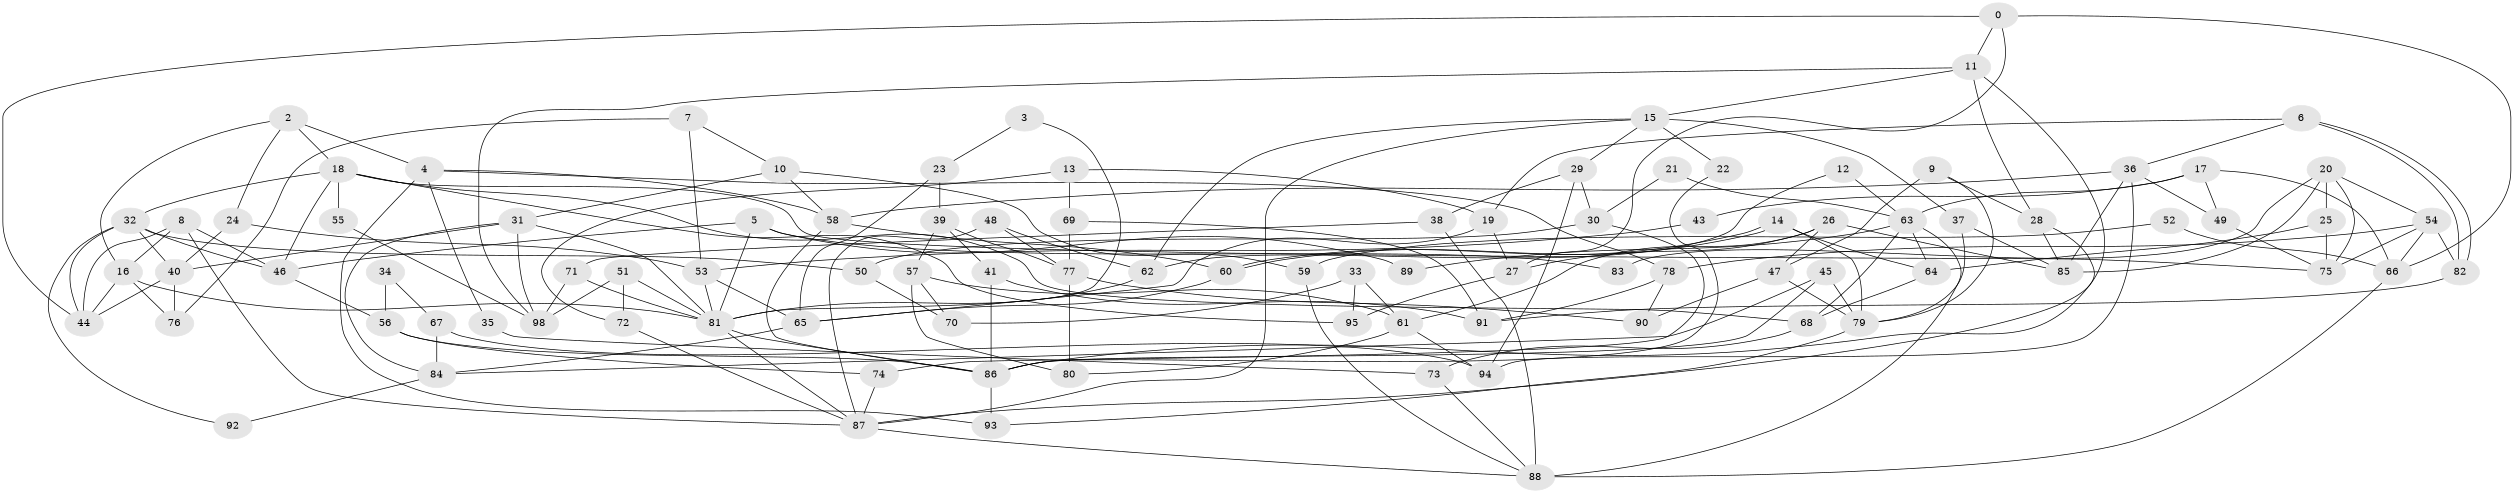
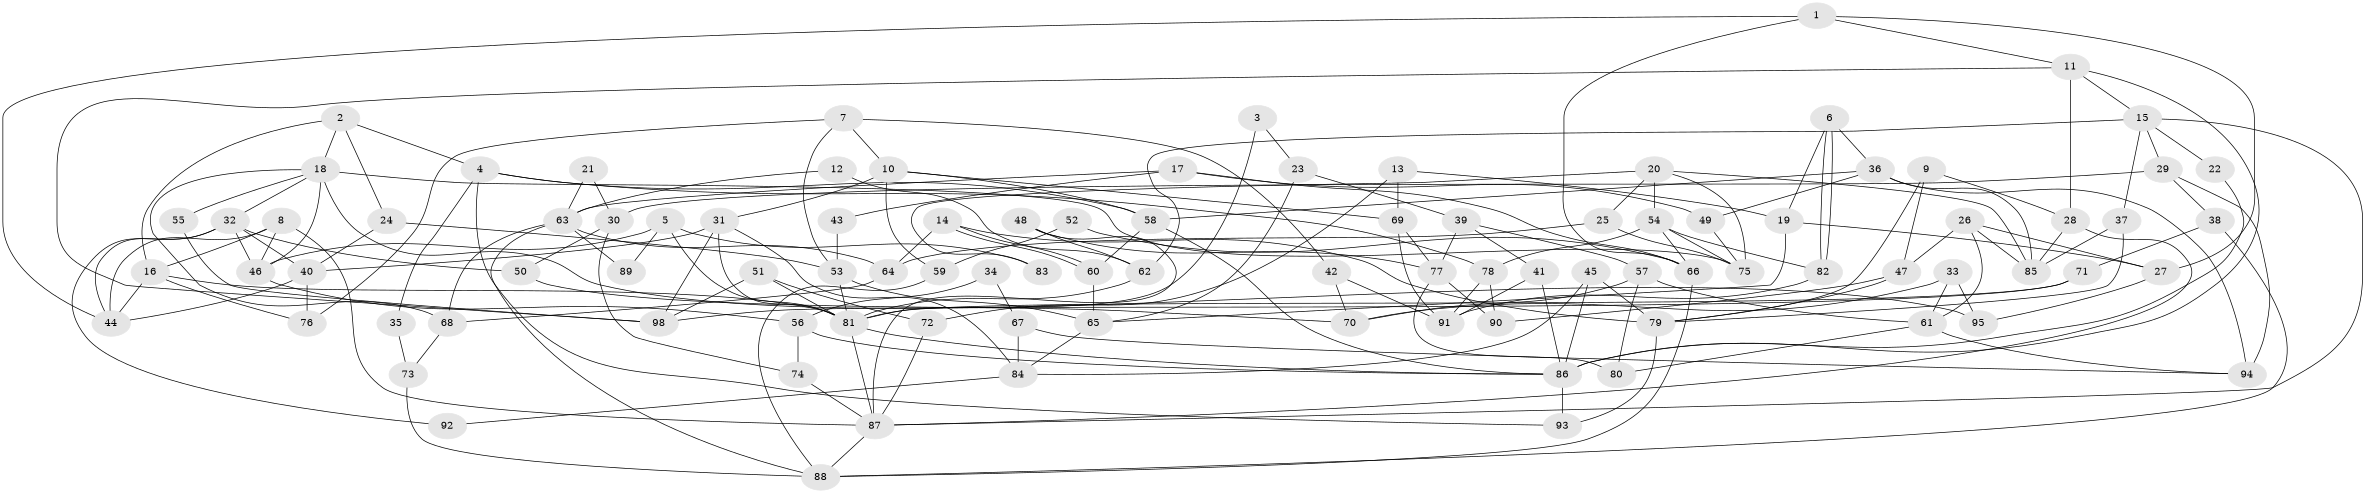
(1999, 16) -> (1817, 16)
none -> (1143, 195)
none -> (1332, 272)
